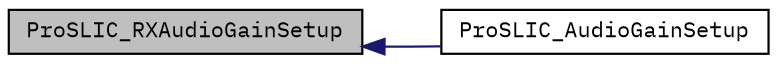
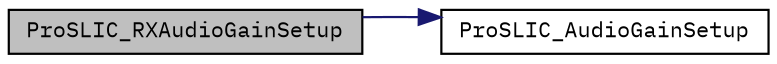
(413, 47) -> (390, 17)
